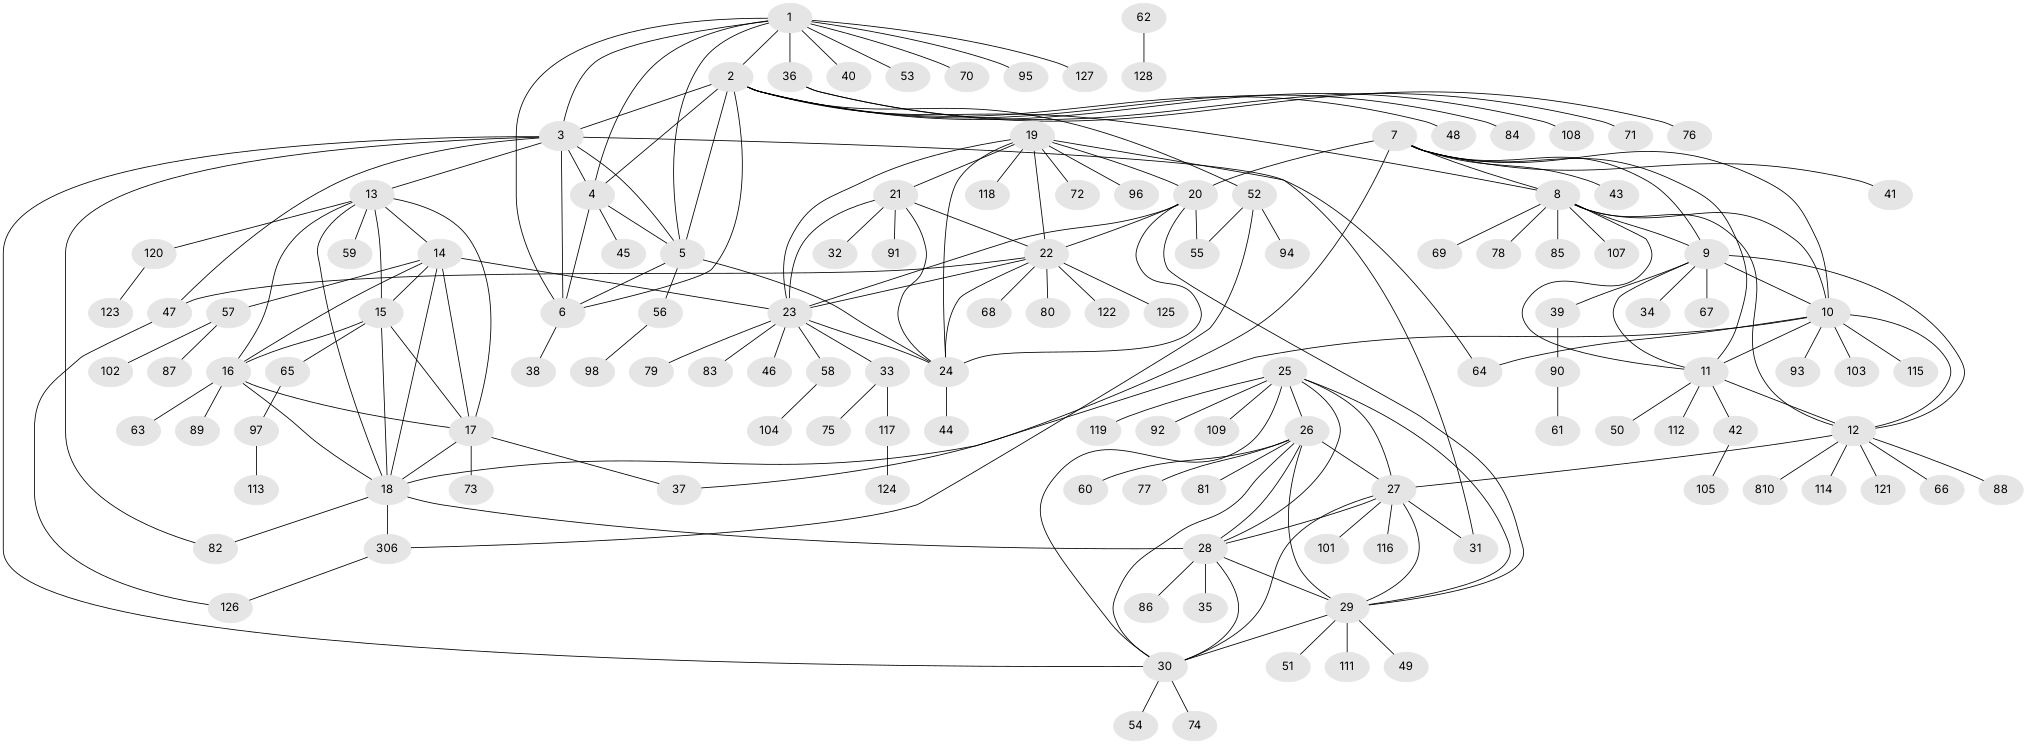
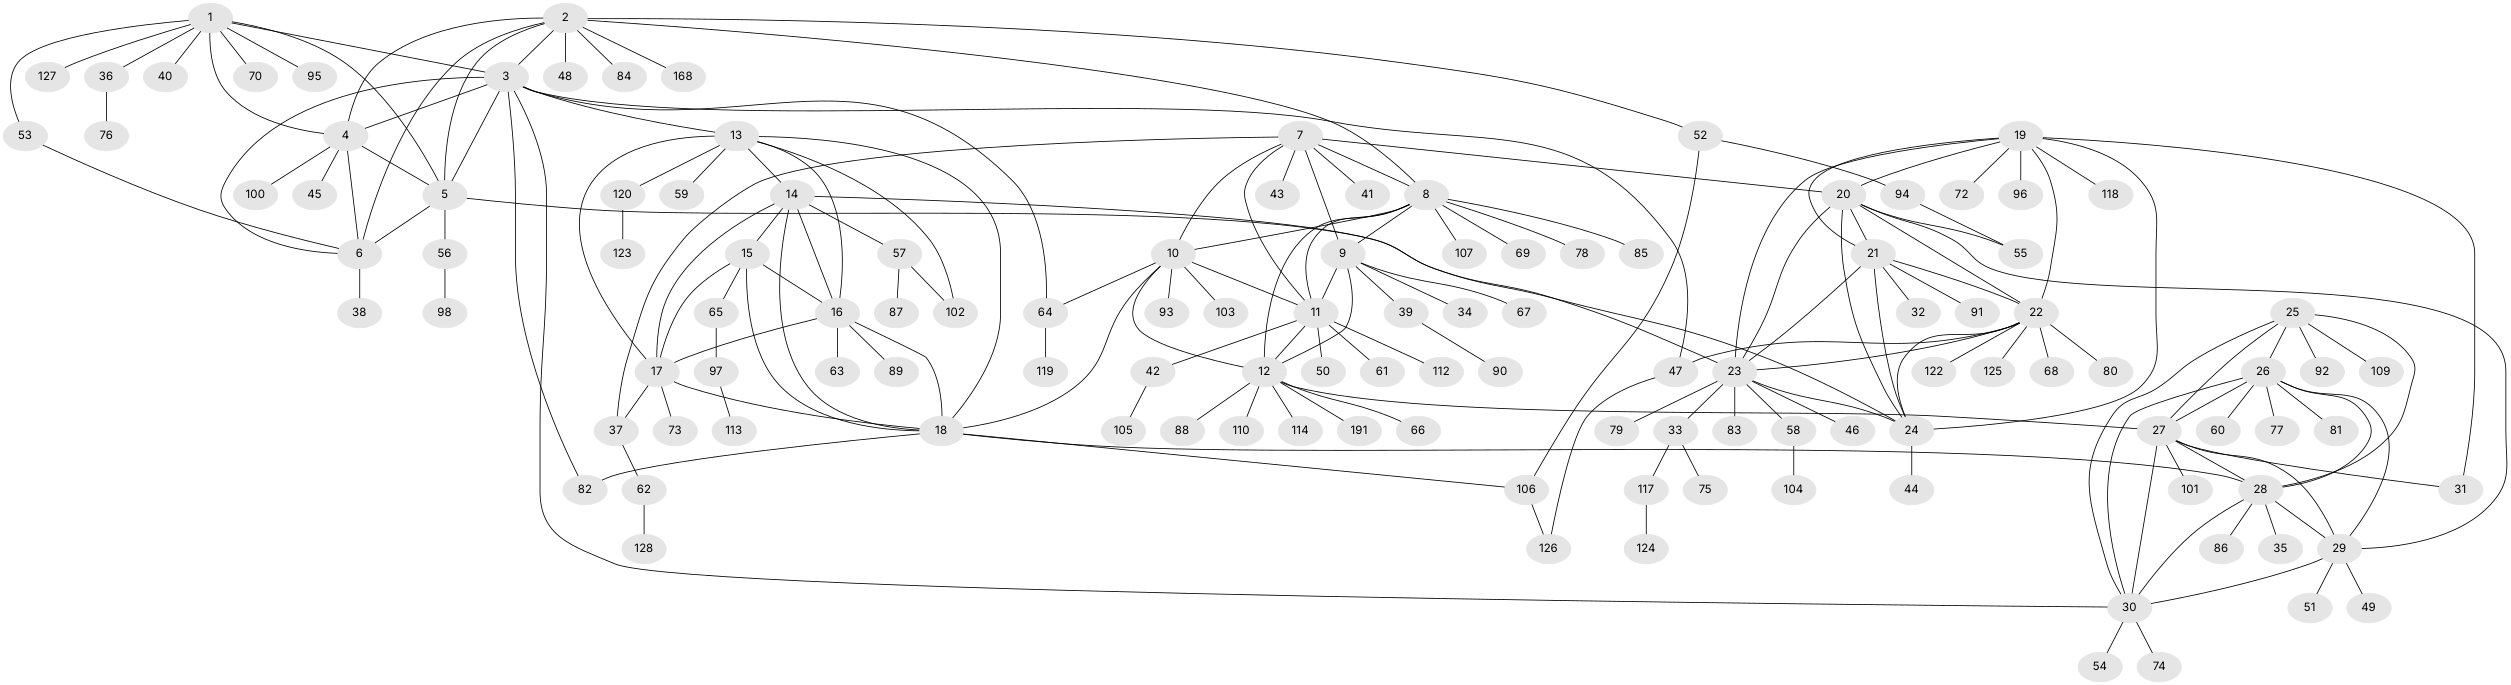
(761, 47) -> none
(542, 76) -> (188, 206)
(1572, 136) -> (683, 77)
(1631, 136) -> none
none -> (256, 195)
(1226, 225) -> (1962, 225)
none -> (1859, 225)
(380, 254) -> (873, 191)
(1768, 284) -> none
(1916, 372) -> none
(1189, 397) -> (1046, 343)
(1558, 402) -> (1349, 343)
none -> (630, 460)
(1765, 490) -> (1241, 431)
(1883, 490) -> (1359, 431)
(1484, 498) -> none
(388, 549) -> (1527, 490)
(1386, 549) -> none
(1347, 667) -> none
